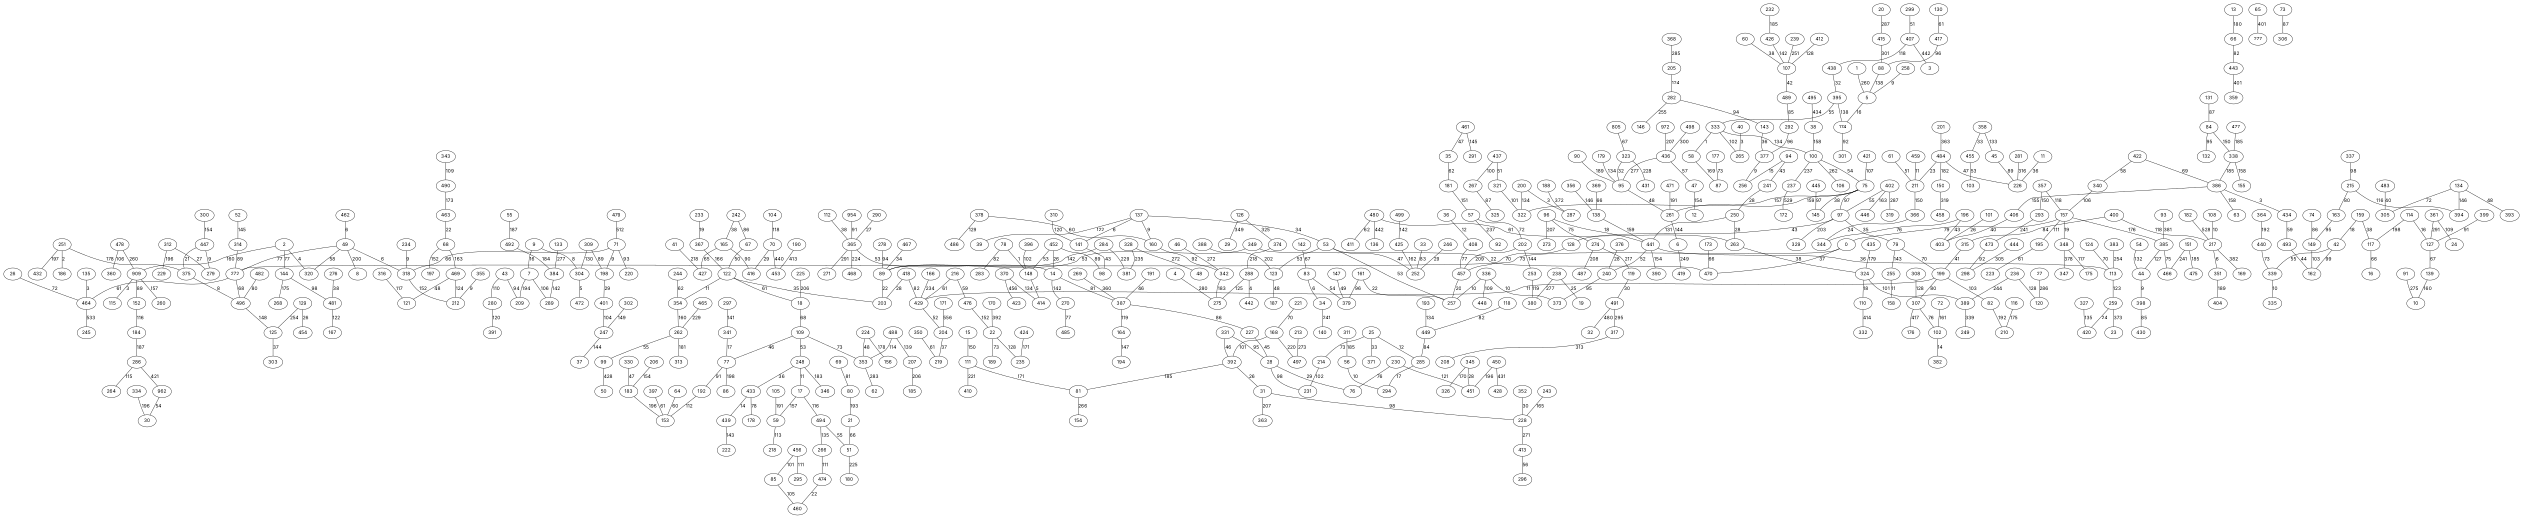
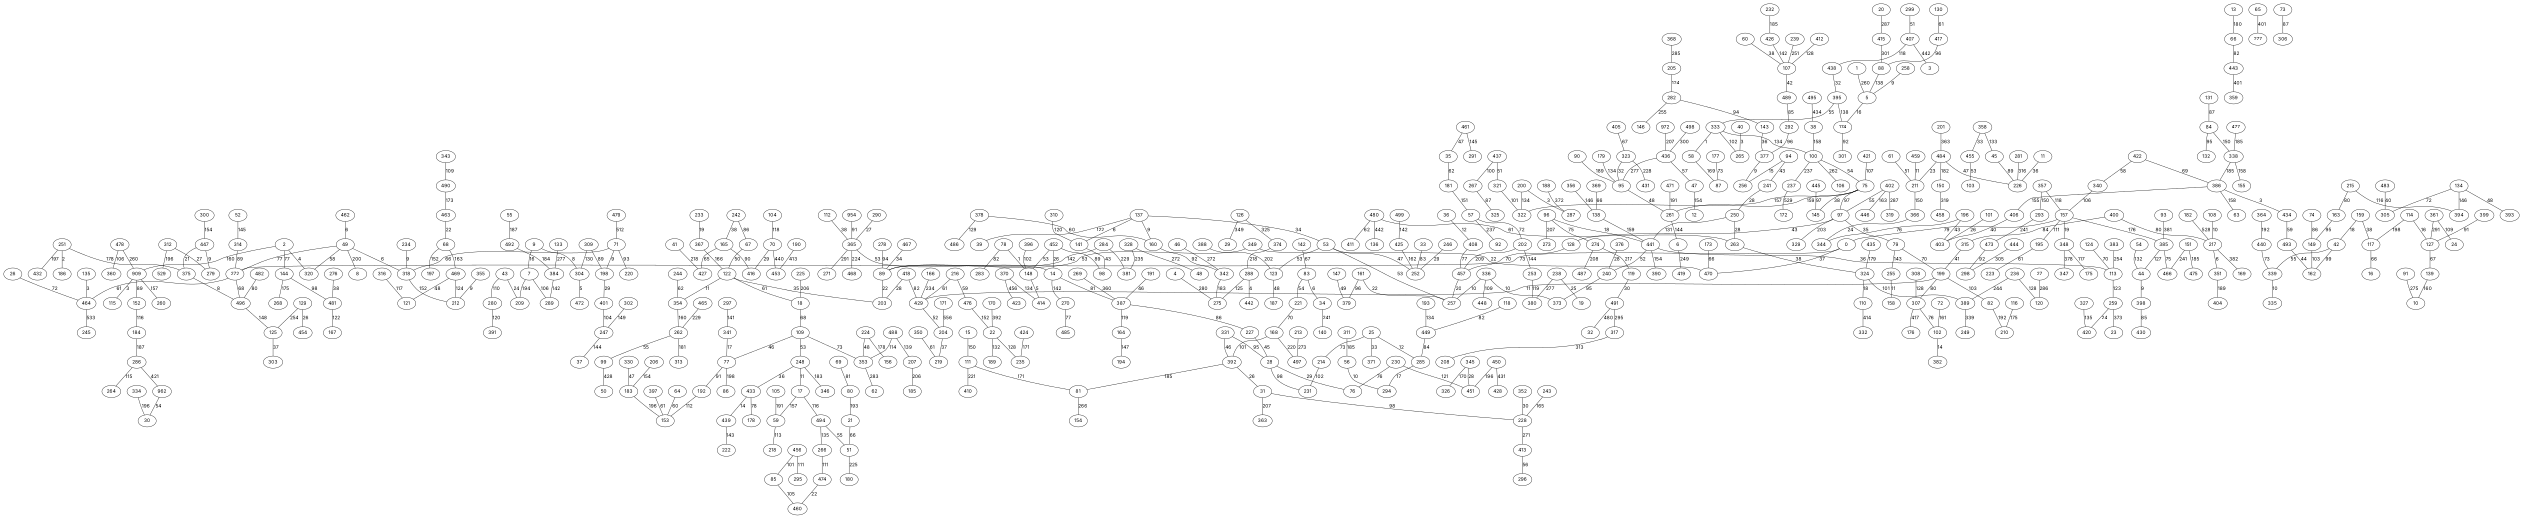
(1616, 127) -> (1616, 127)
(2350, 157) -> none
(2159, 230) -> (2159, 230)
(162, 274) -> (162, 274)
(517, 289) -> (517, 289)
(1327, 289) -> (1298, 288)
(996, 347) -> (996, 347)
